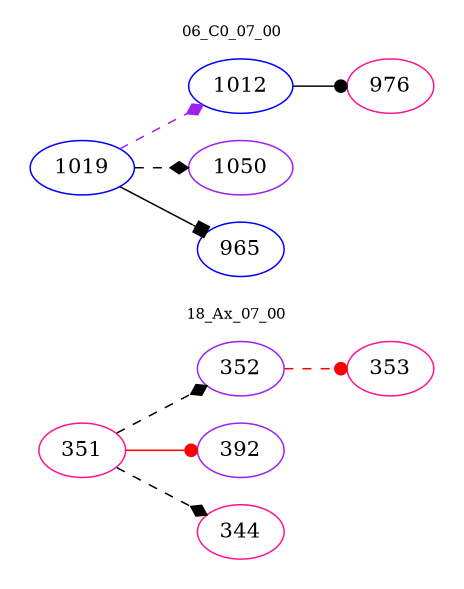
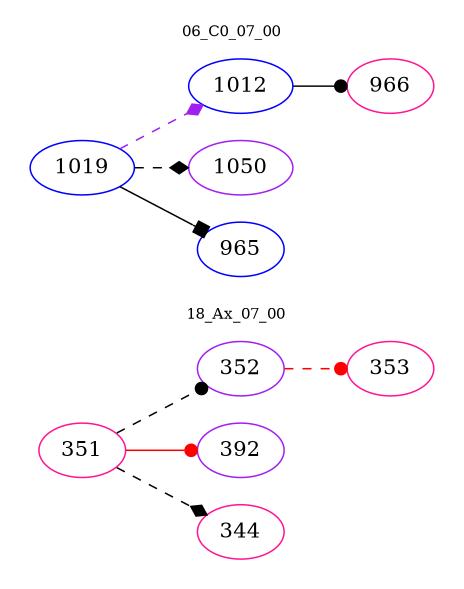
(390, 86) -> (390, 86)
(156, 412) -> (156, 412)
